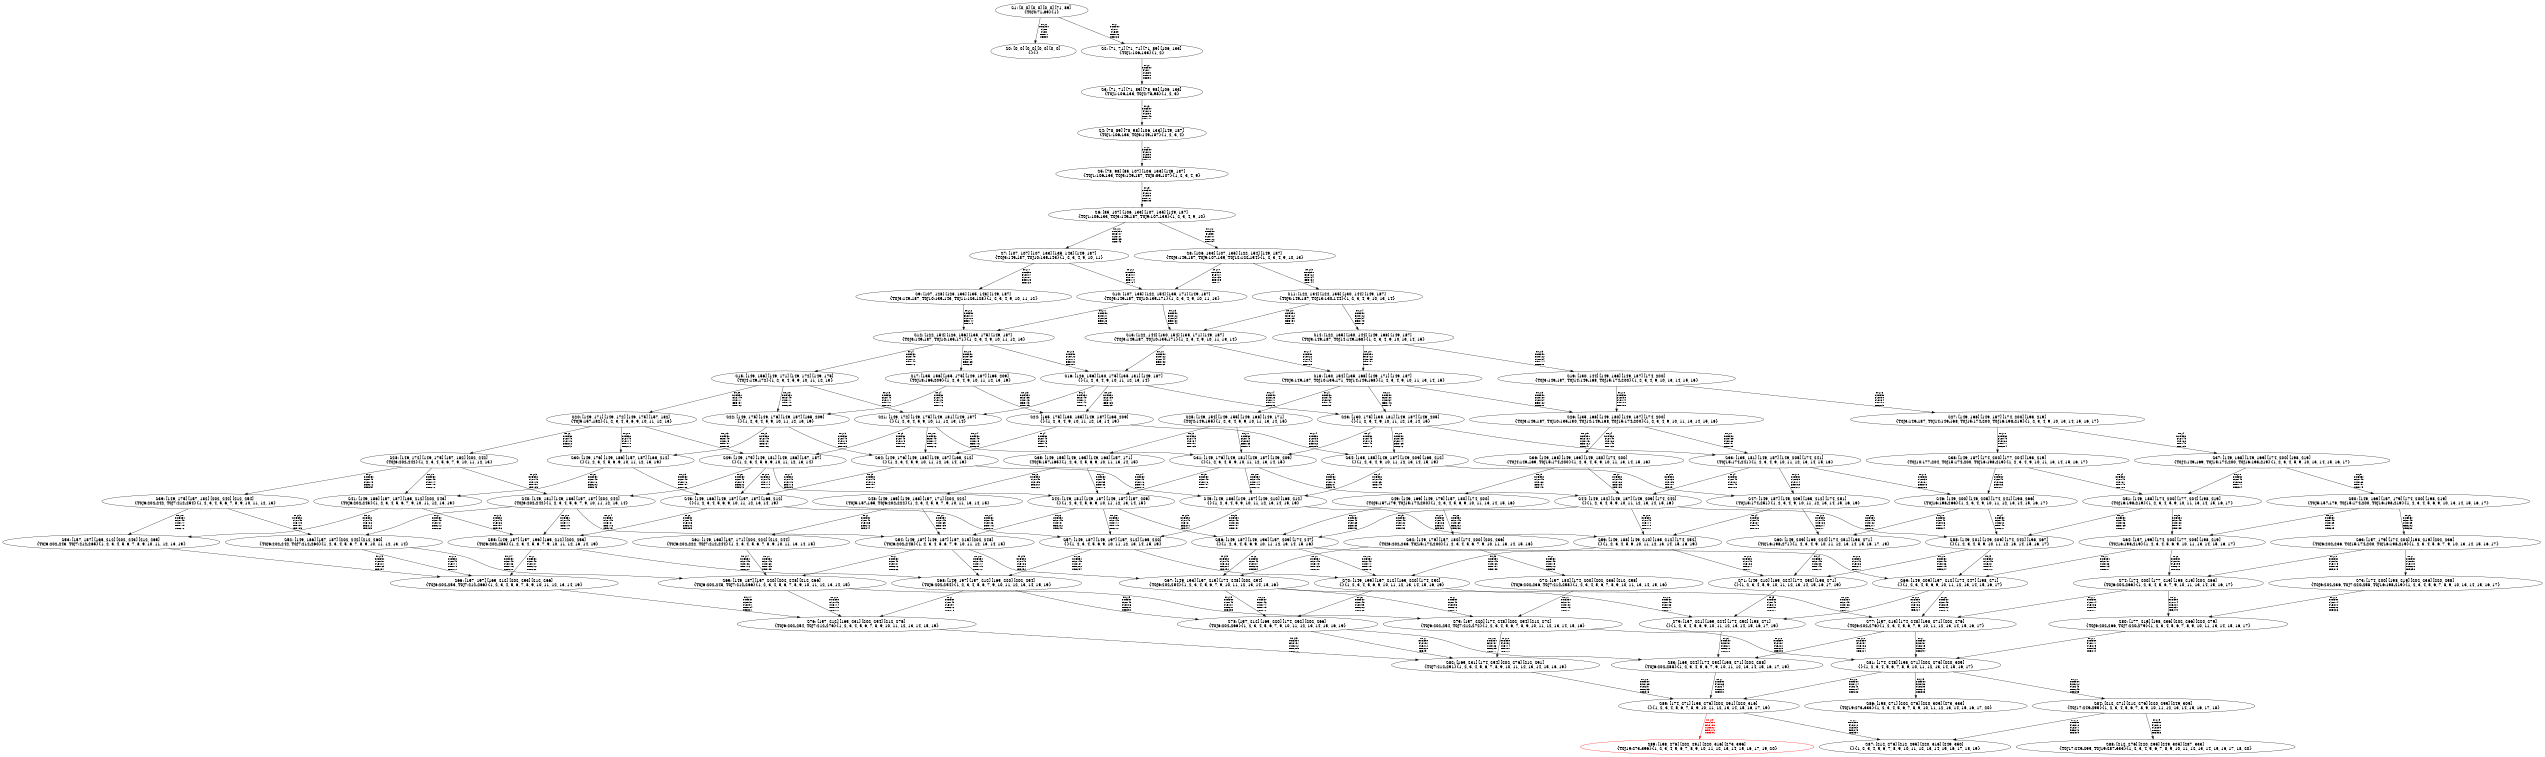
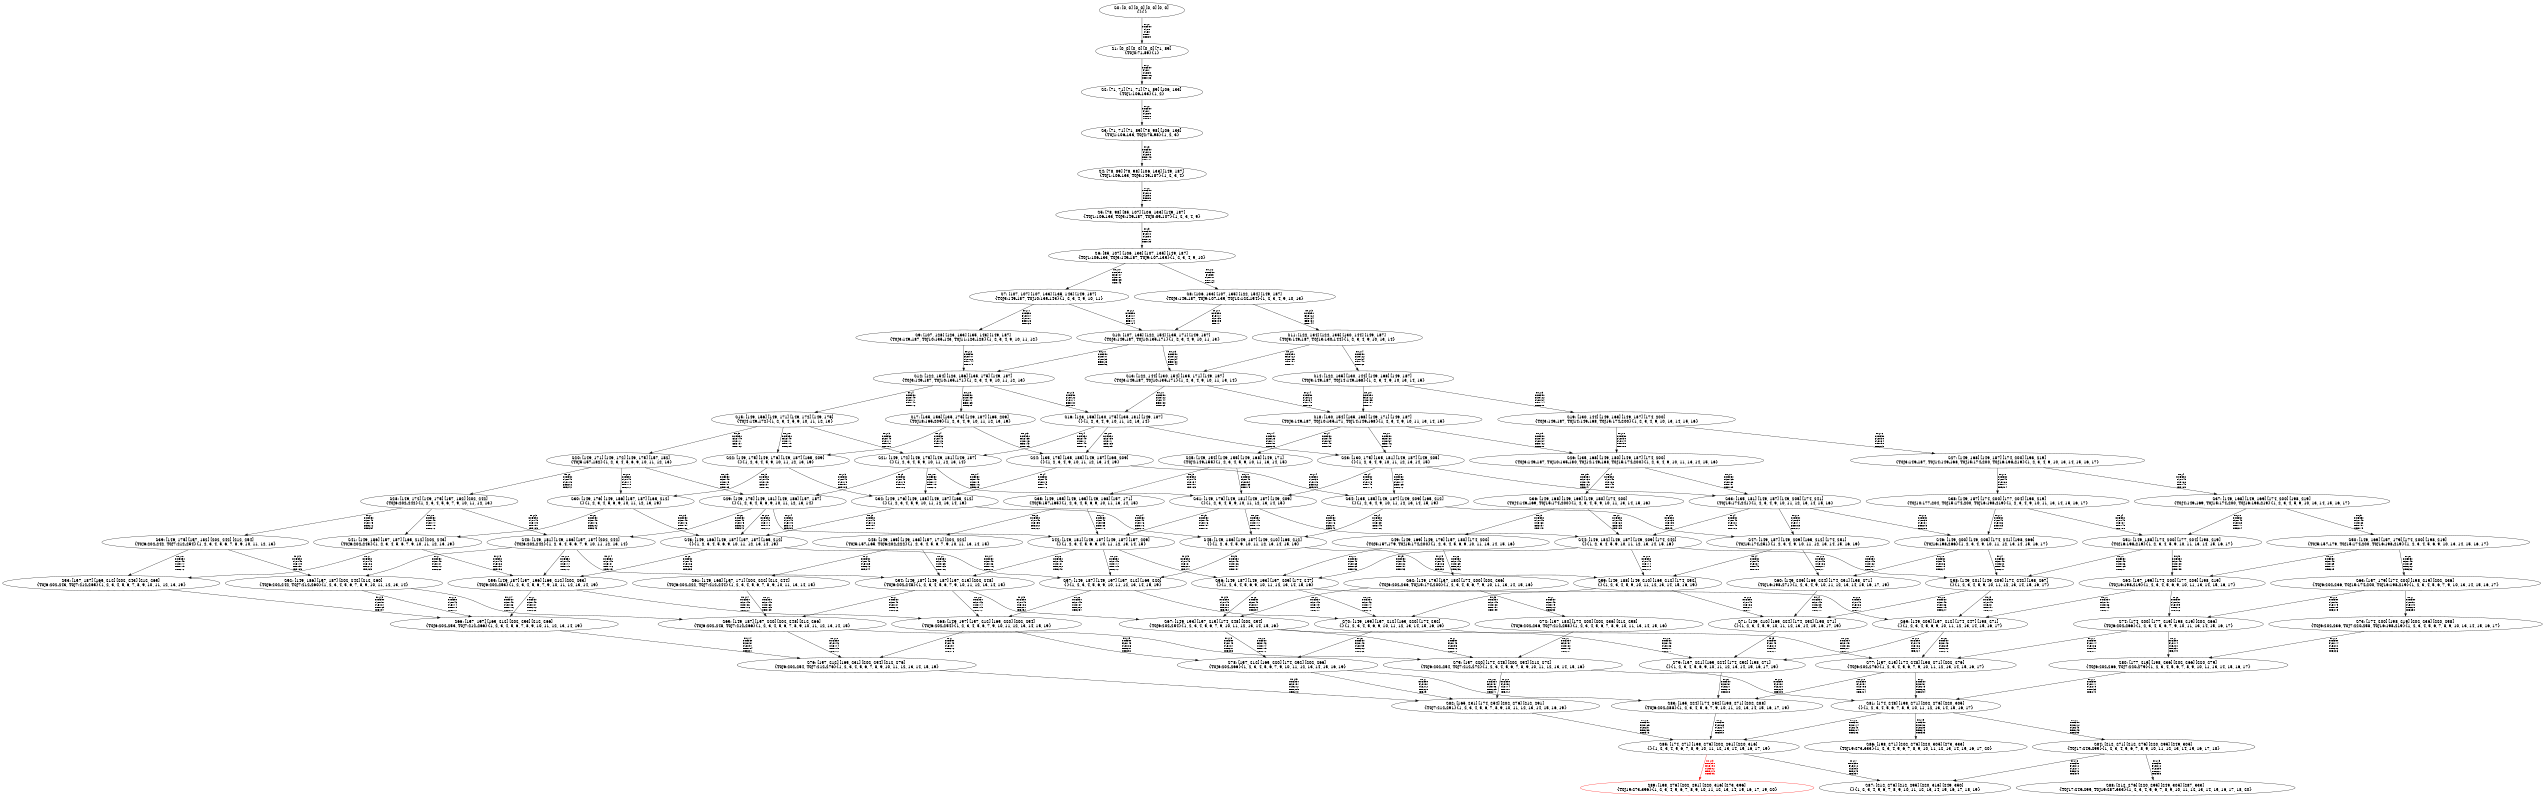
(1038, 29) -> (1142, 29)
